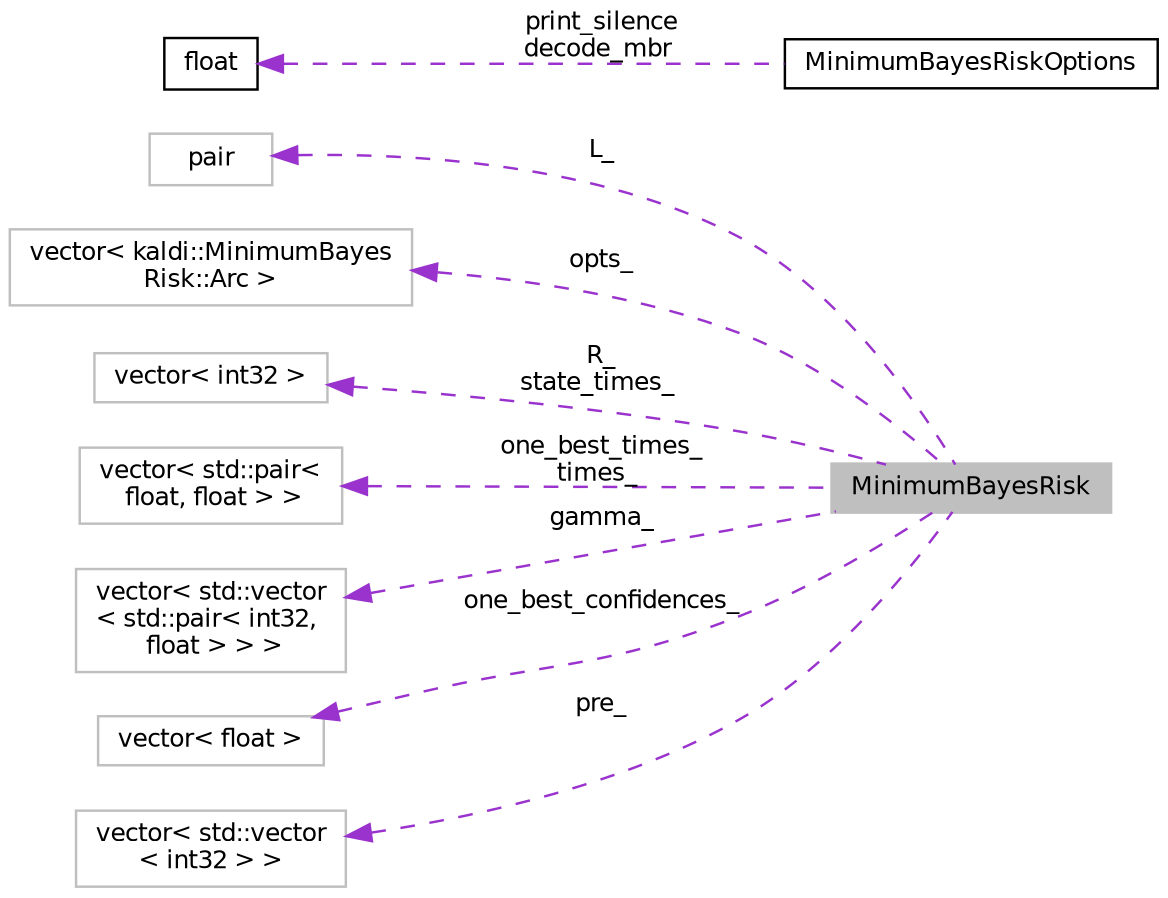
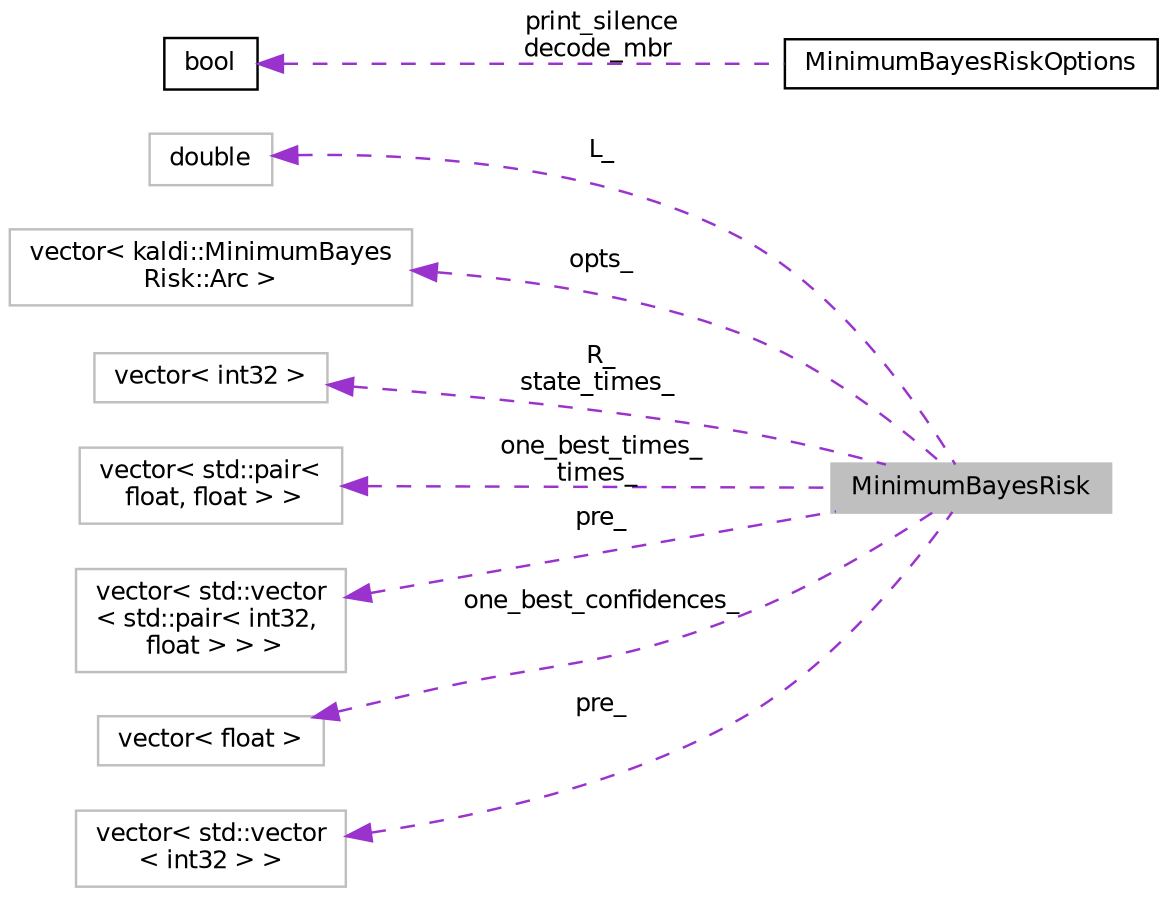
(211, 64) -> (211, 64)
(211, 159) -> (211, 159)
(598, 519) -> (598, 519)
